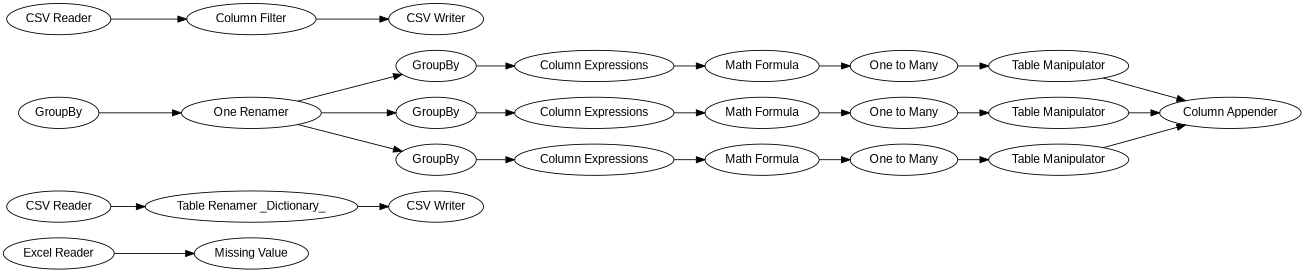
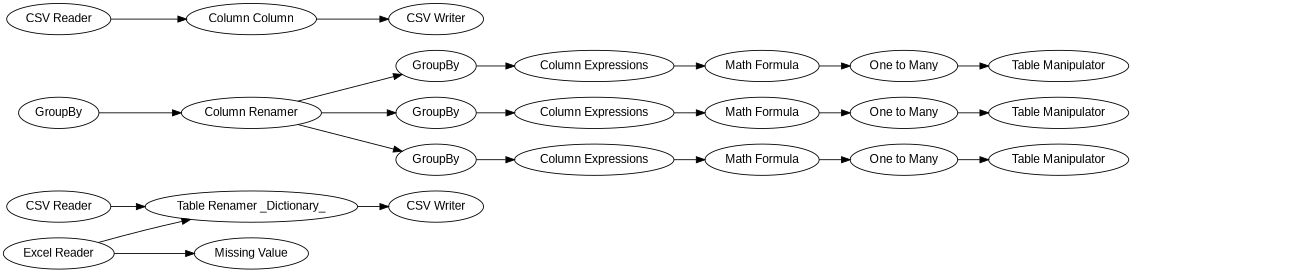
(251, 19) -> (251, 19)
(251, 113) -> (251, 113)
(1230, 113) -> none
none -> (140, 231)
